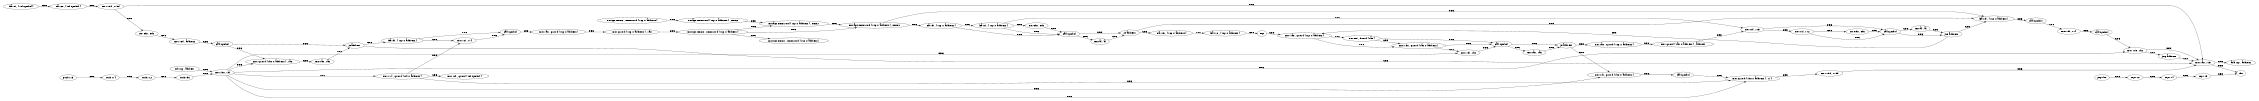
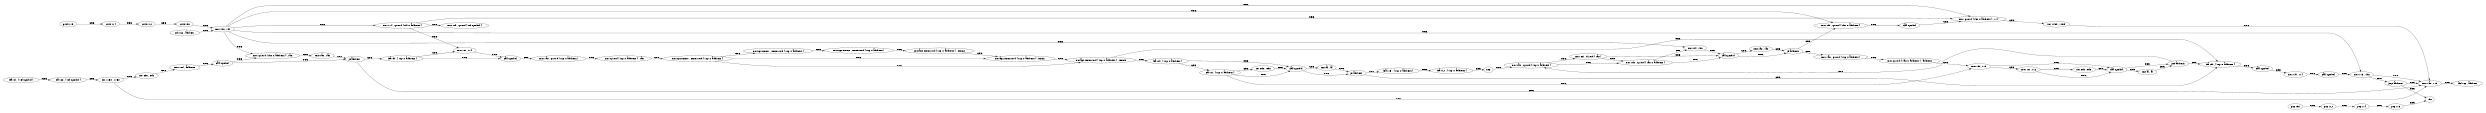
none -> (818, 51)
(2223, 68) -> (2413, 91)
